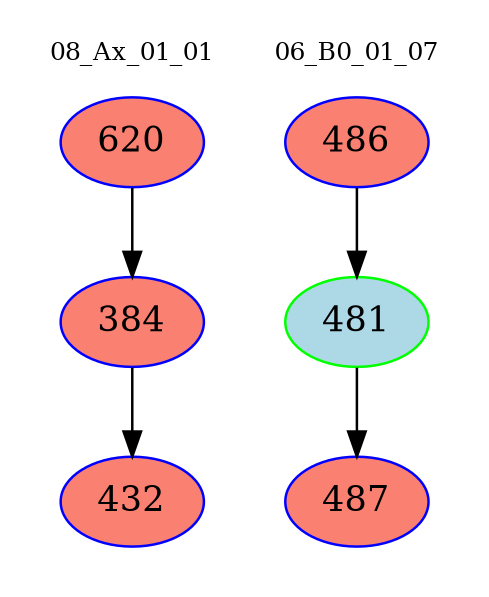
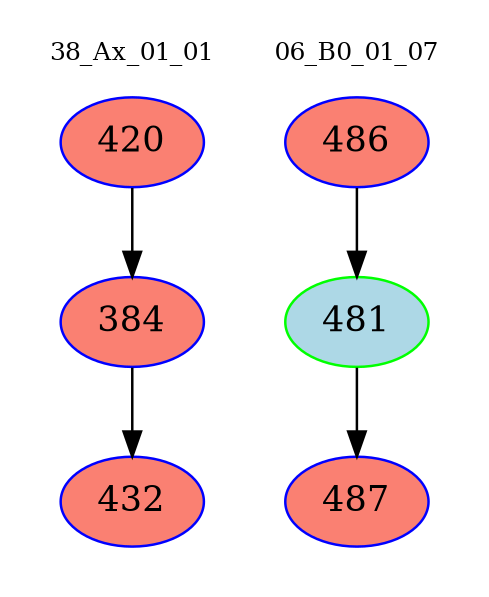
(132, 54) -> (132, 54)
(132, 142) -> (132, 142)
